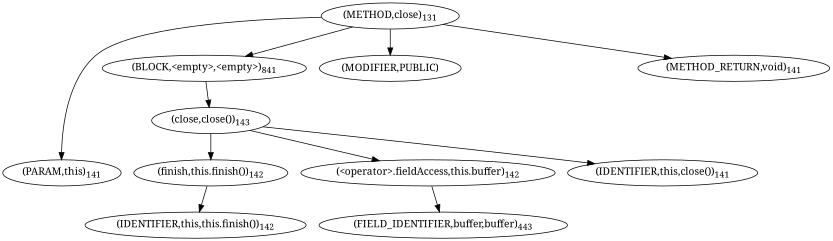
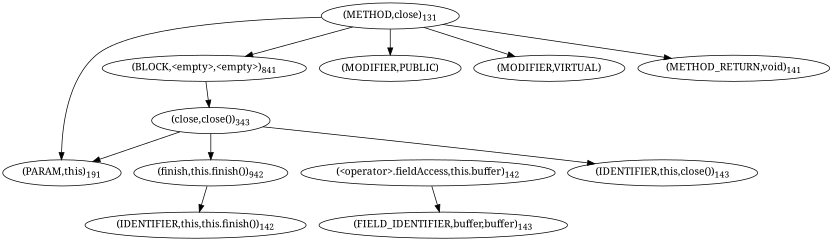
none -> (549, 68)
(243, 119) -> (243, 119)
(311, 145) -> (140, 146)
(94, 172) -> (94, 172)
(257, 172) -> (257, 172)
(722, 172) -> (722, 172)
(525, 224) -> (525, 224)
